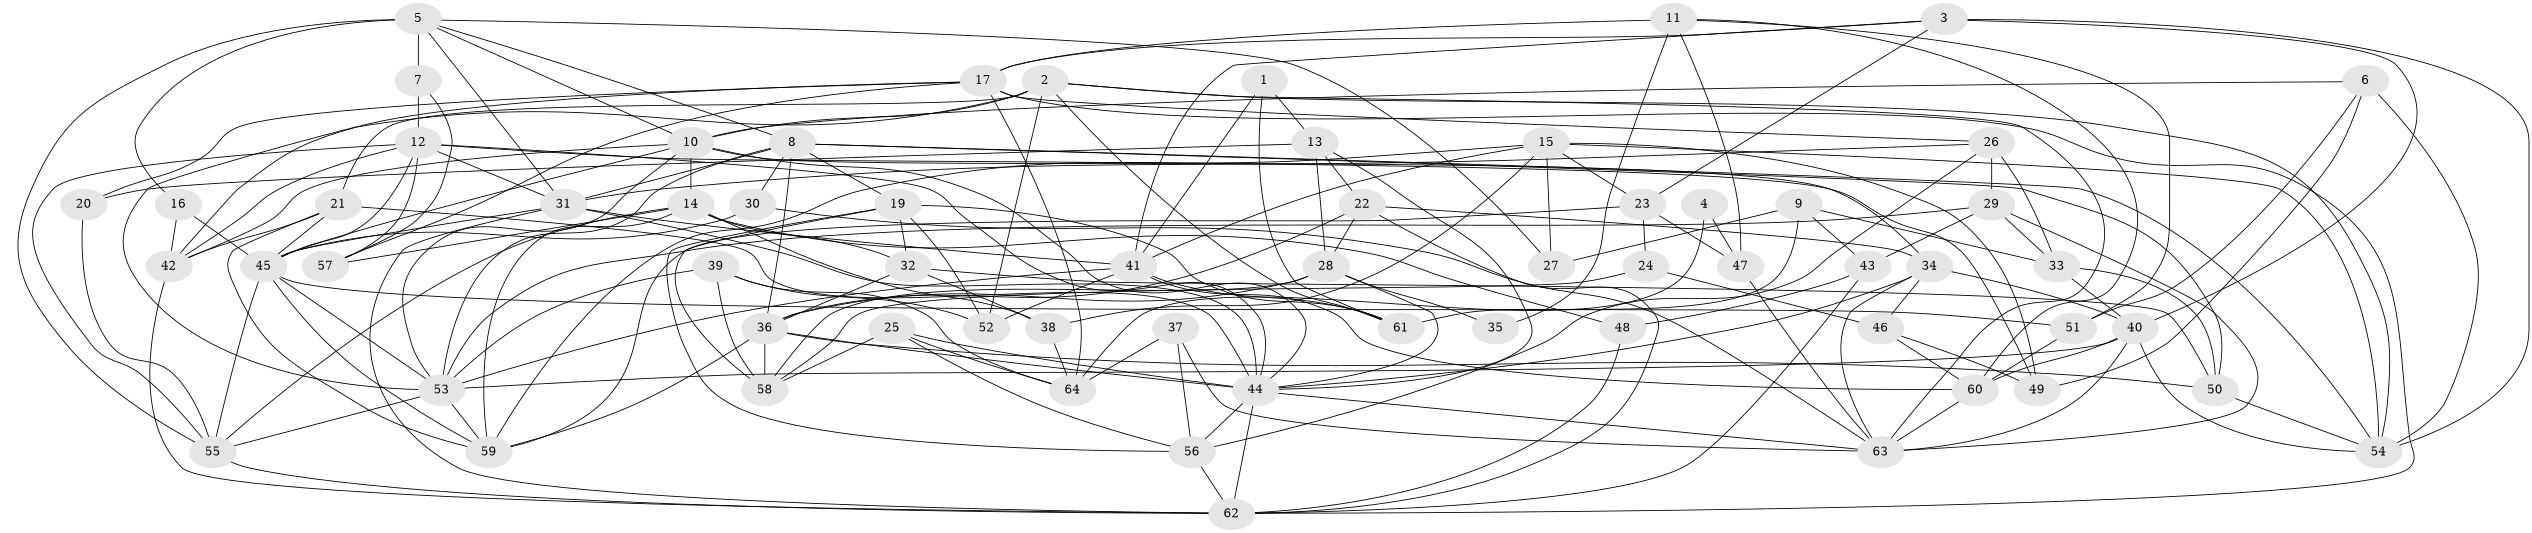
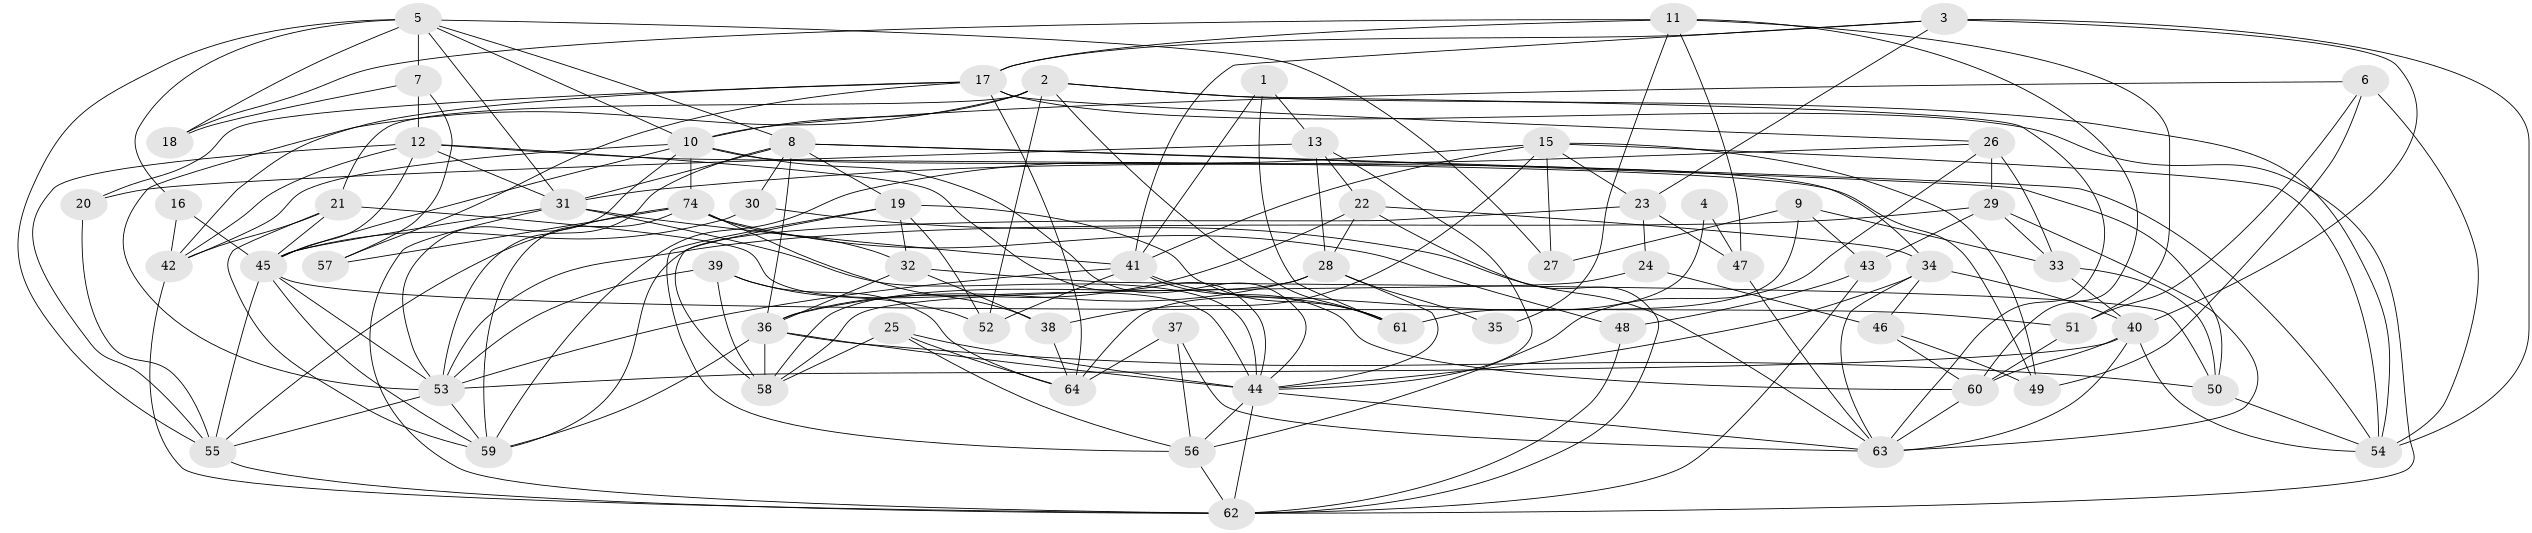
none -> (170, 143)
(691, 205) -> (691, 205)
(391, 227) -> none
